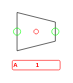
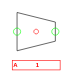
(36, 65) -> (36, 65)
